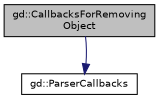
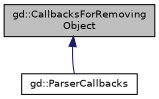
(86, 50) -> (73, 60)
